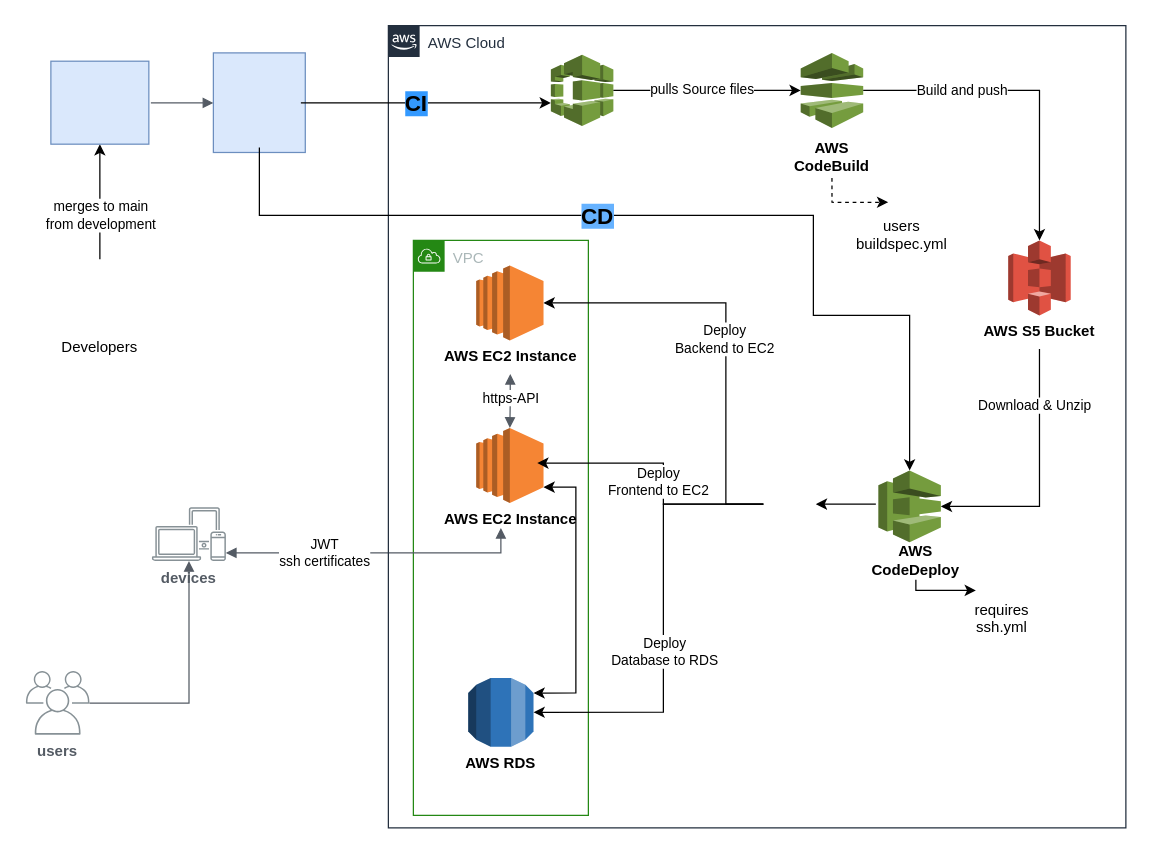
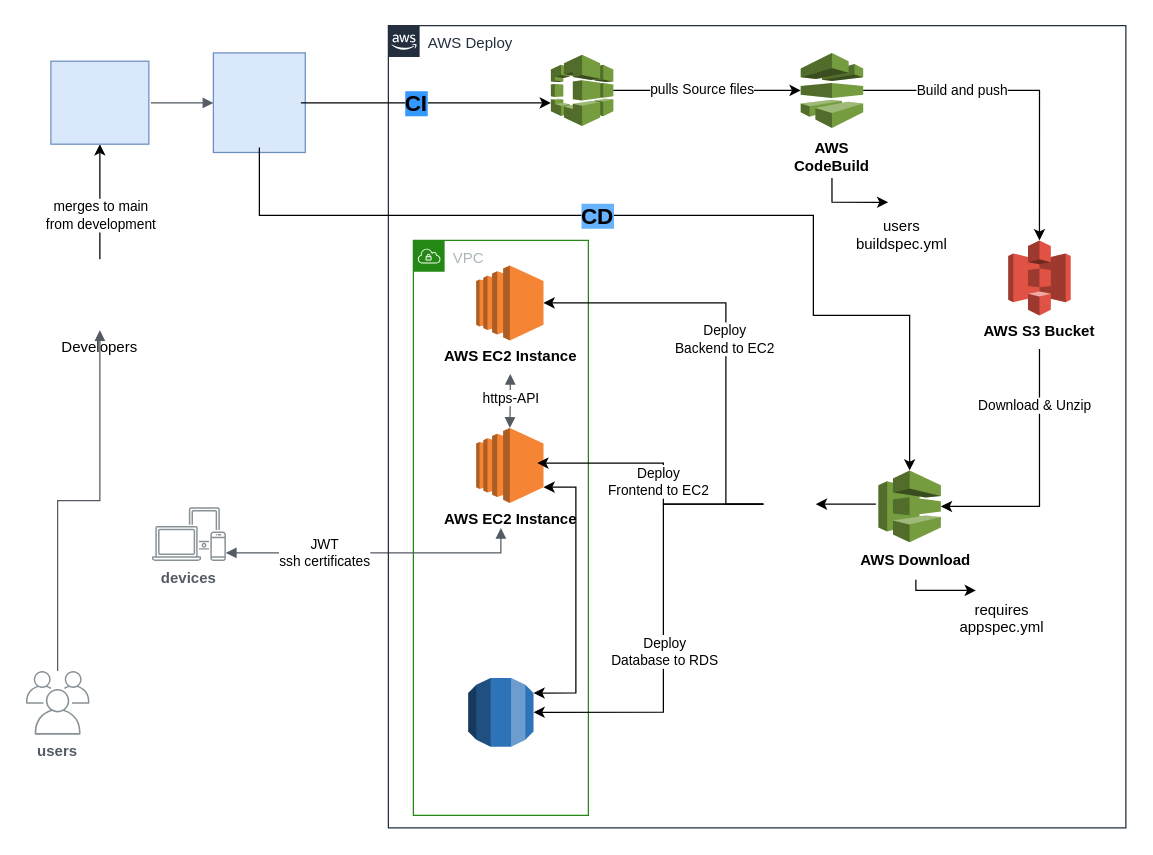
(462, 43) -> (466, 43)
(843, 202) -> (843, 202)
(1039, 332) -> (1039, 332)
(916, 561) -> (916, 561)
(1001, 610) -> (1001, 610)
(189, 687) -> (73, 501)
(501, 763) -> none
